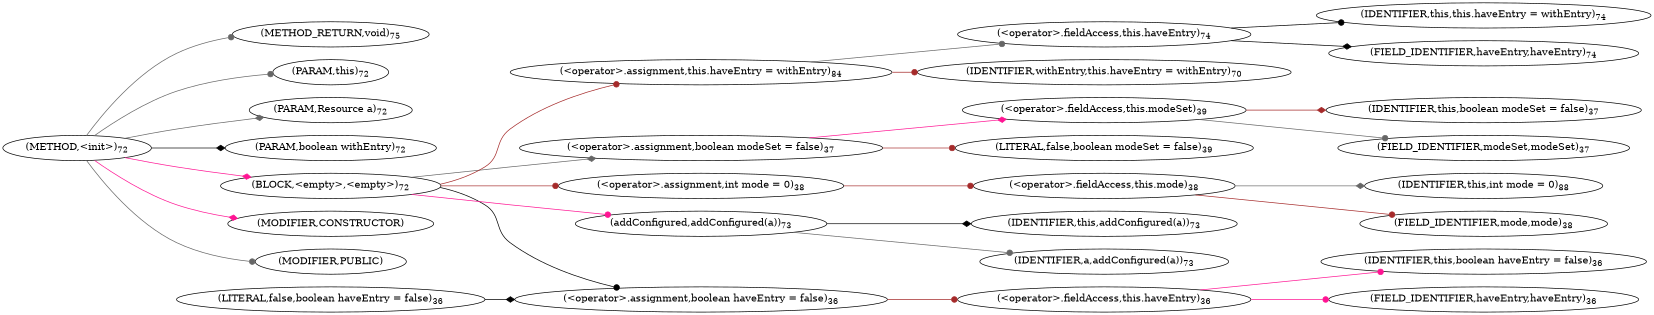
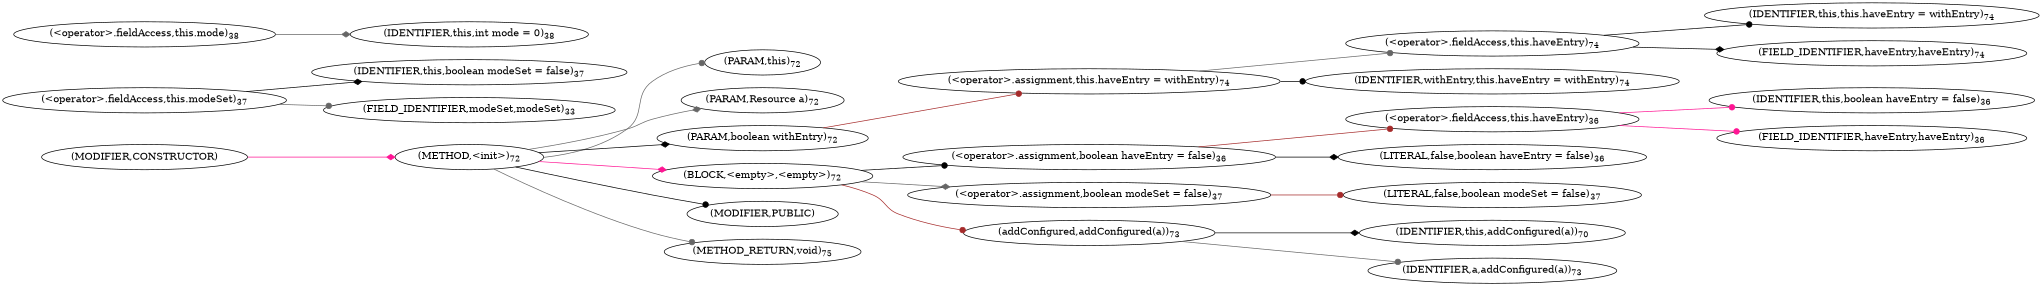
(837, 71) -> (1225, 80)
(1237, 71) -> (1625, 80)
(902, 72) -> (1290, 81)
(1202, 109) -> (242, 99)
(1282, 110) -> (300, 87)
(518, 124) -> (920, 111)
(904, 129) -> none
(1208, 147) -> (1596, 194)
(1585, 147) -> (570, 109)
(1564, 185) -> (550, 33)
(701, 186) -> none
(158, 198) -> (317, 157)
(508, 205) -> (898, 214)
(1195, 223) -> (1584, 232)
(1484, 224) -> none
(156, 231) -> (609, 186)
(495, 299) -> (1303, 157)
